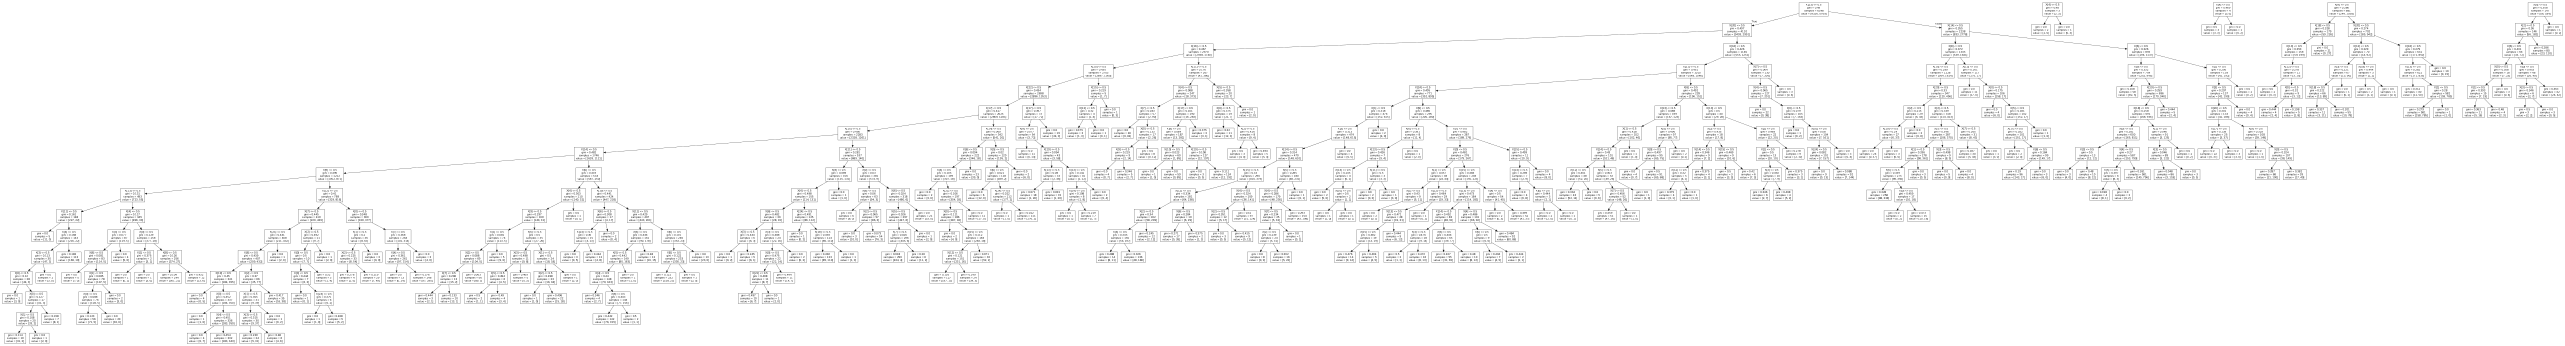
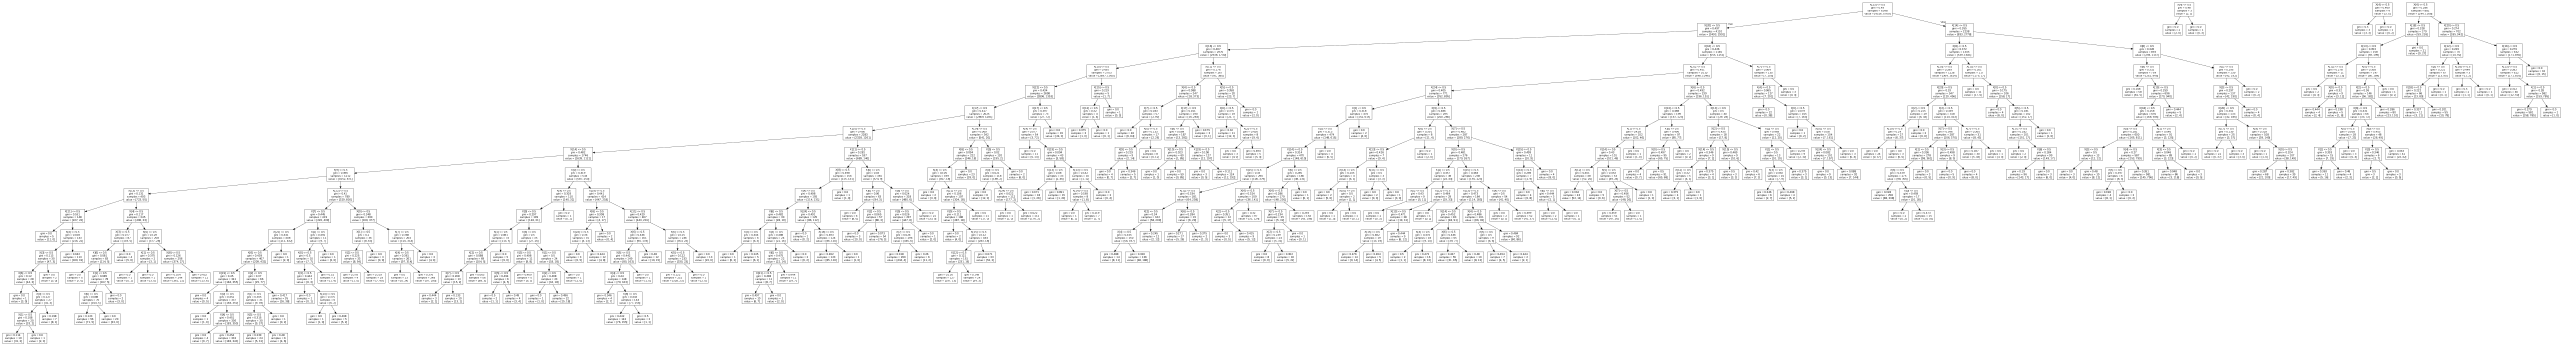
none -> (2368, 60)
